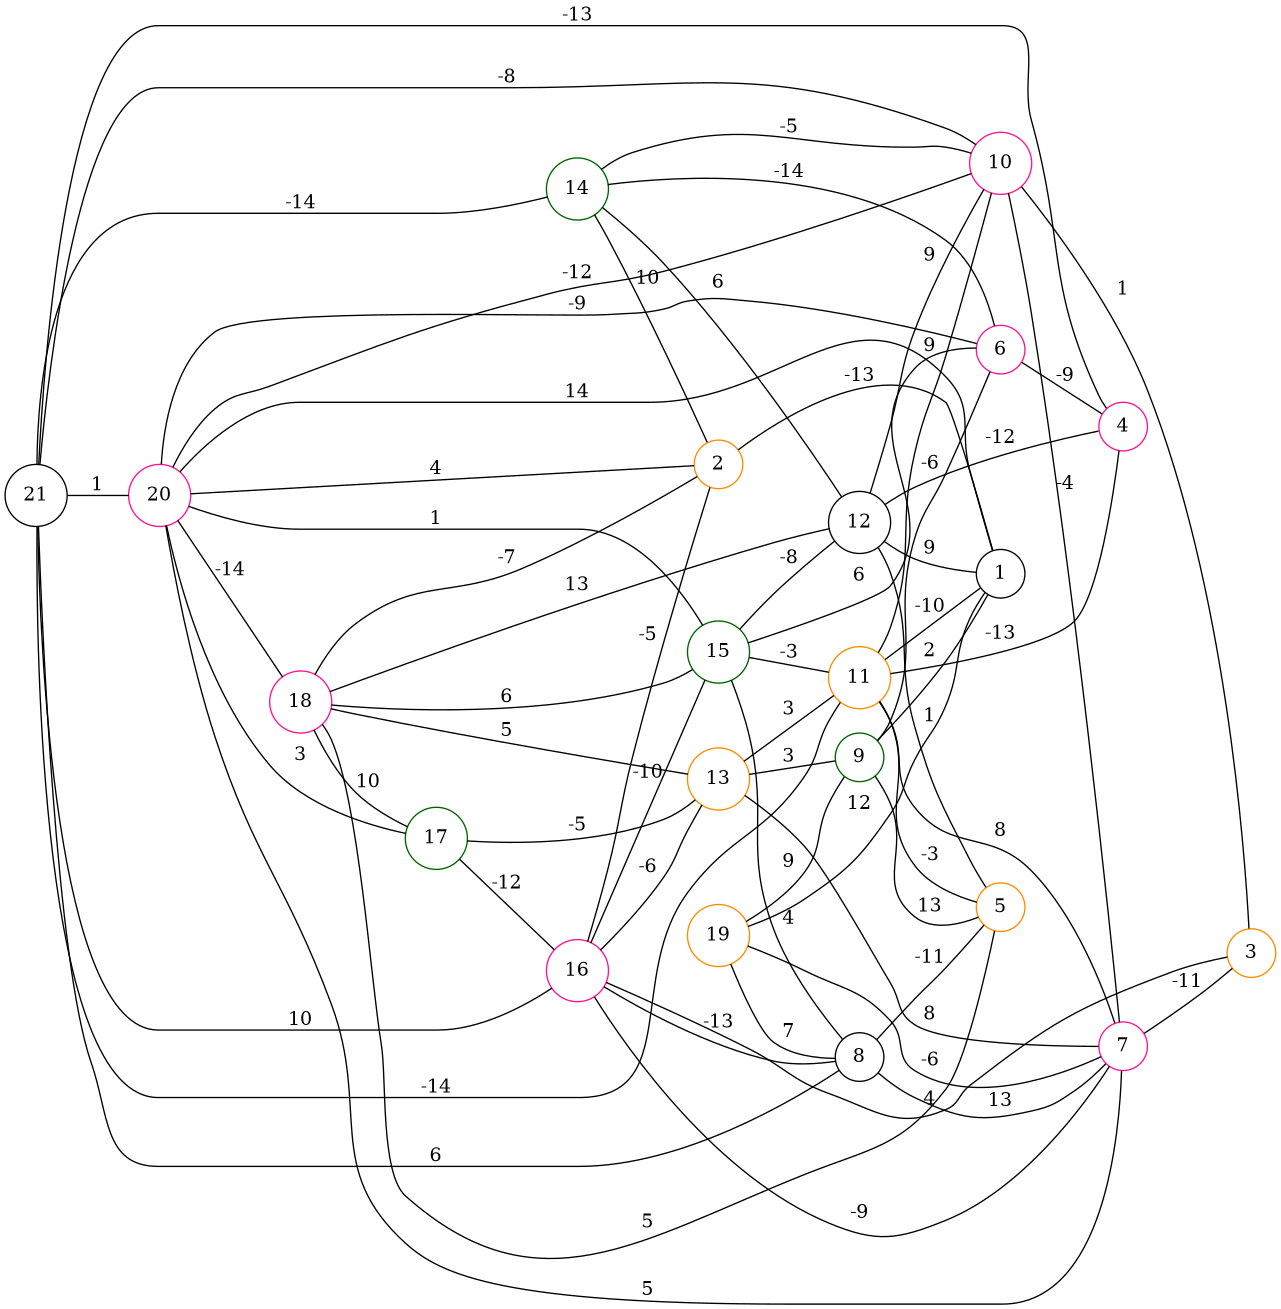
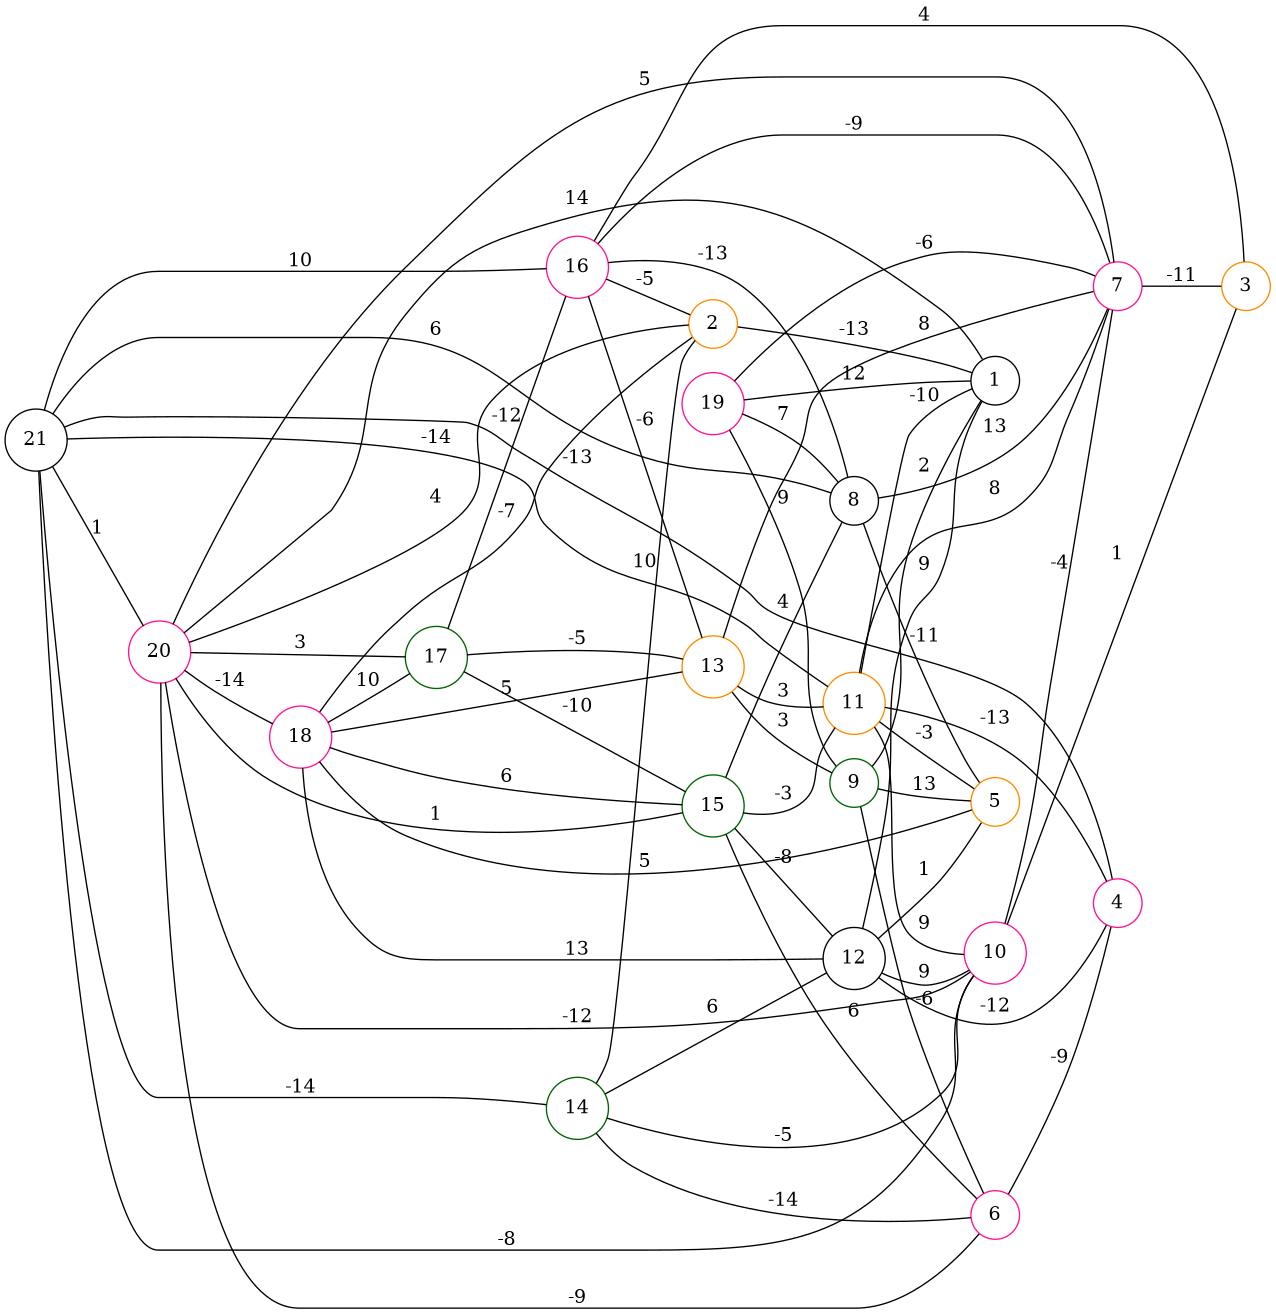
(648, 811) -> (575, 732)
(719, 936) -> (713, 404)
